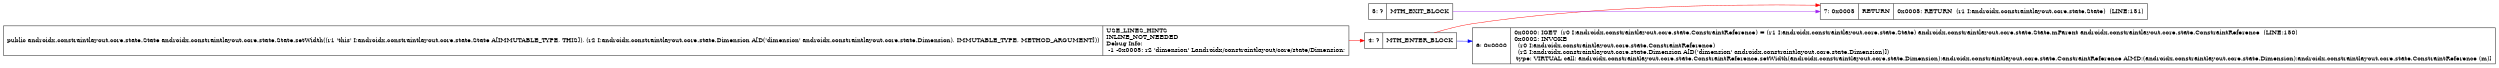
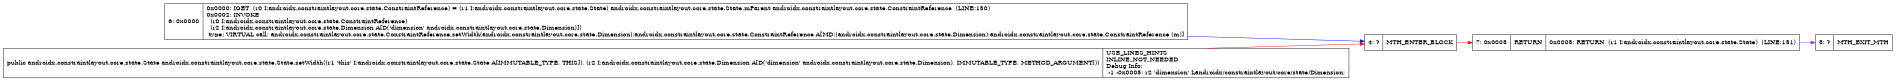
(1420, 11) -> (1863, 42)
(1634, 12) -> (1805, 43)
(1462, 41) -> (1274, 39)
